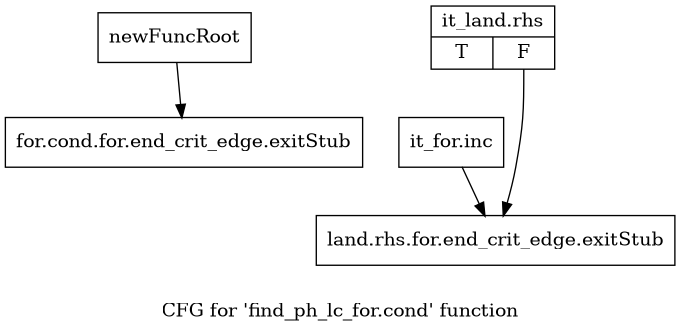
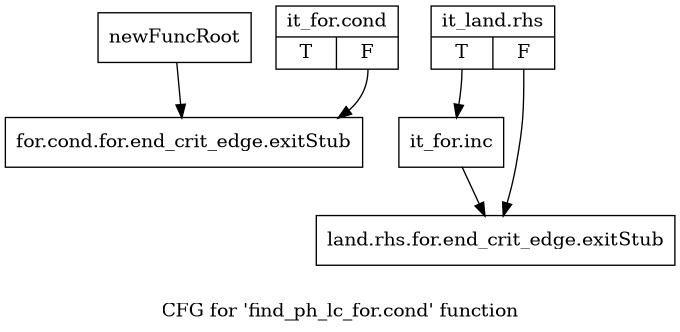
none -> (337, 38)
none -> (461, 87)
